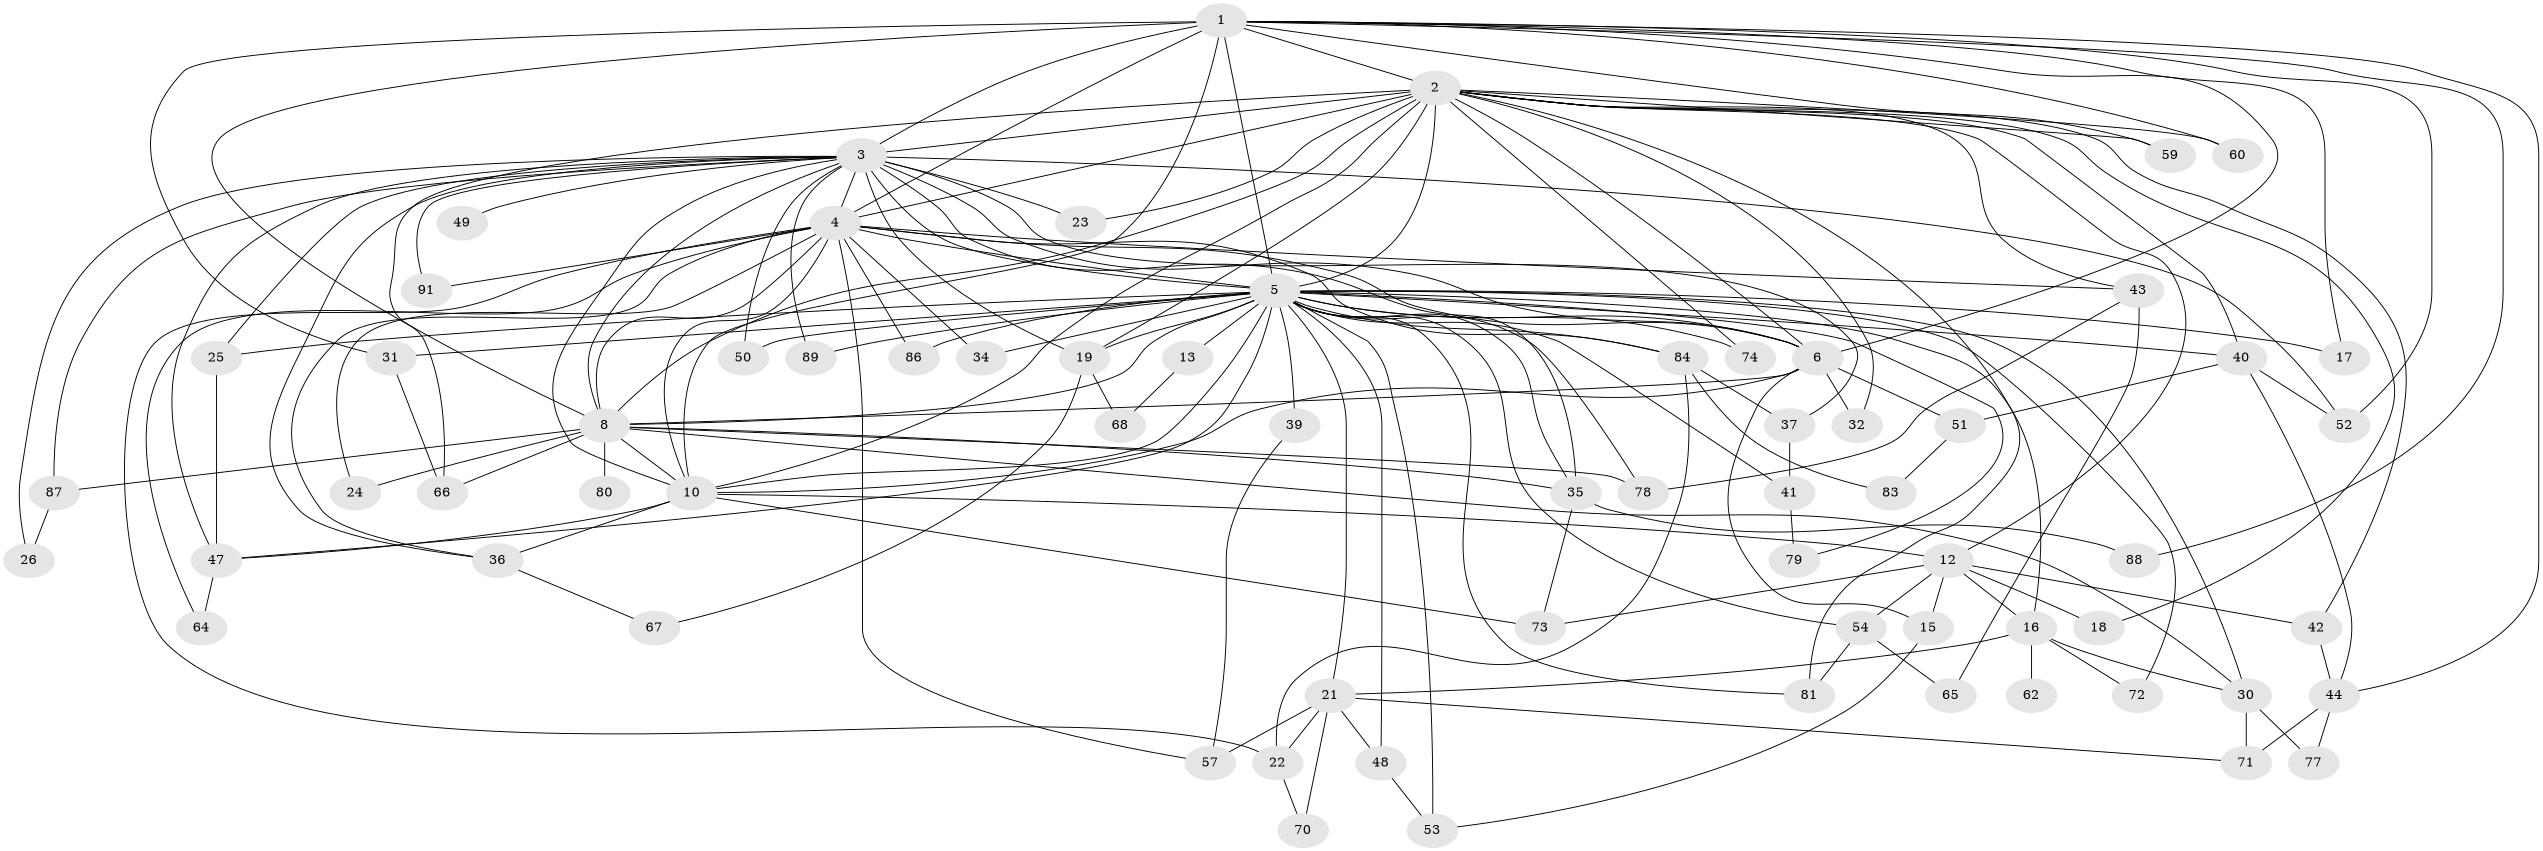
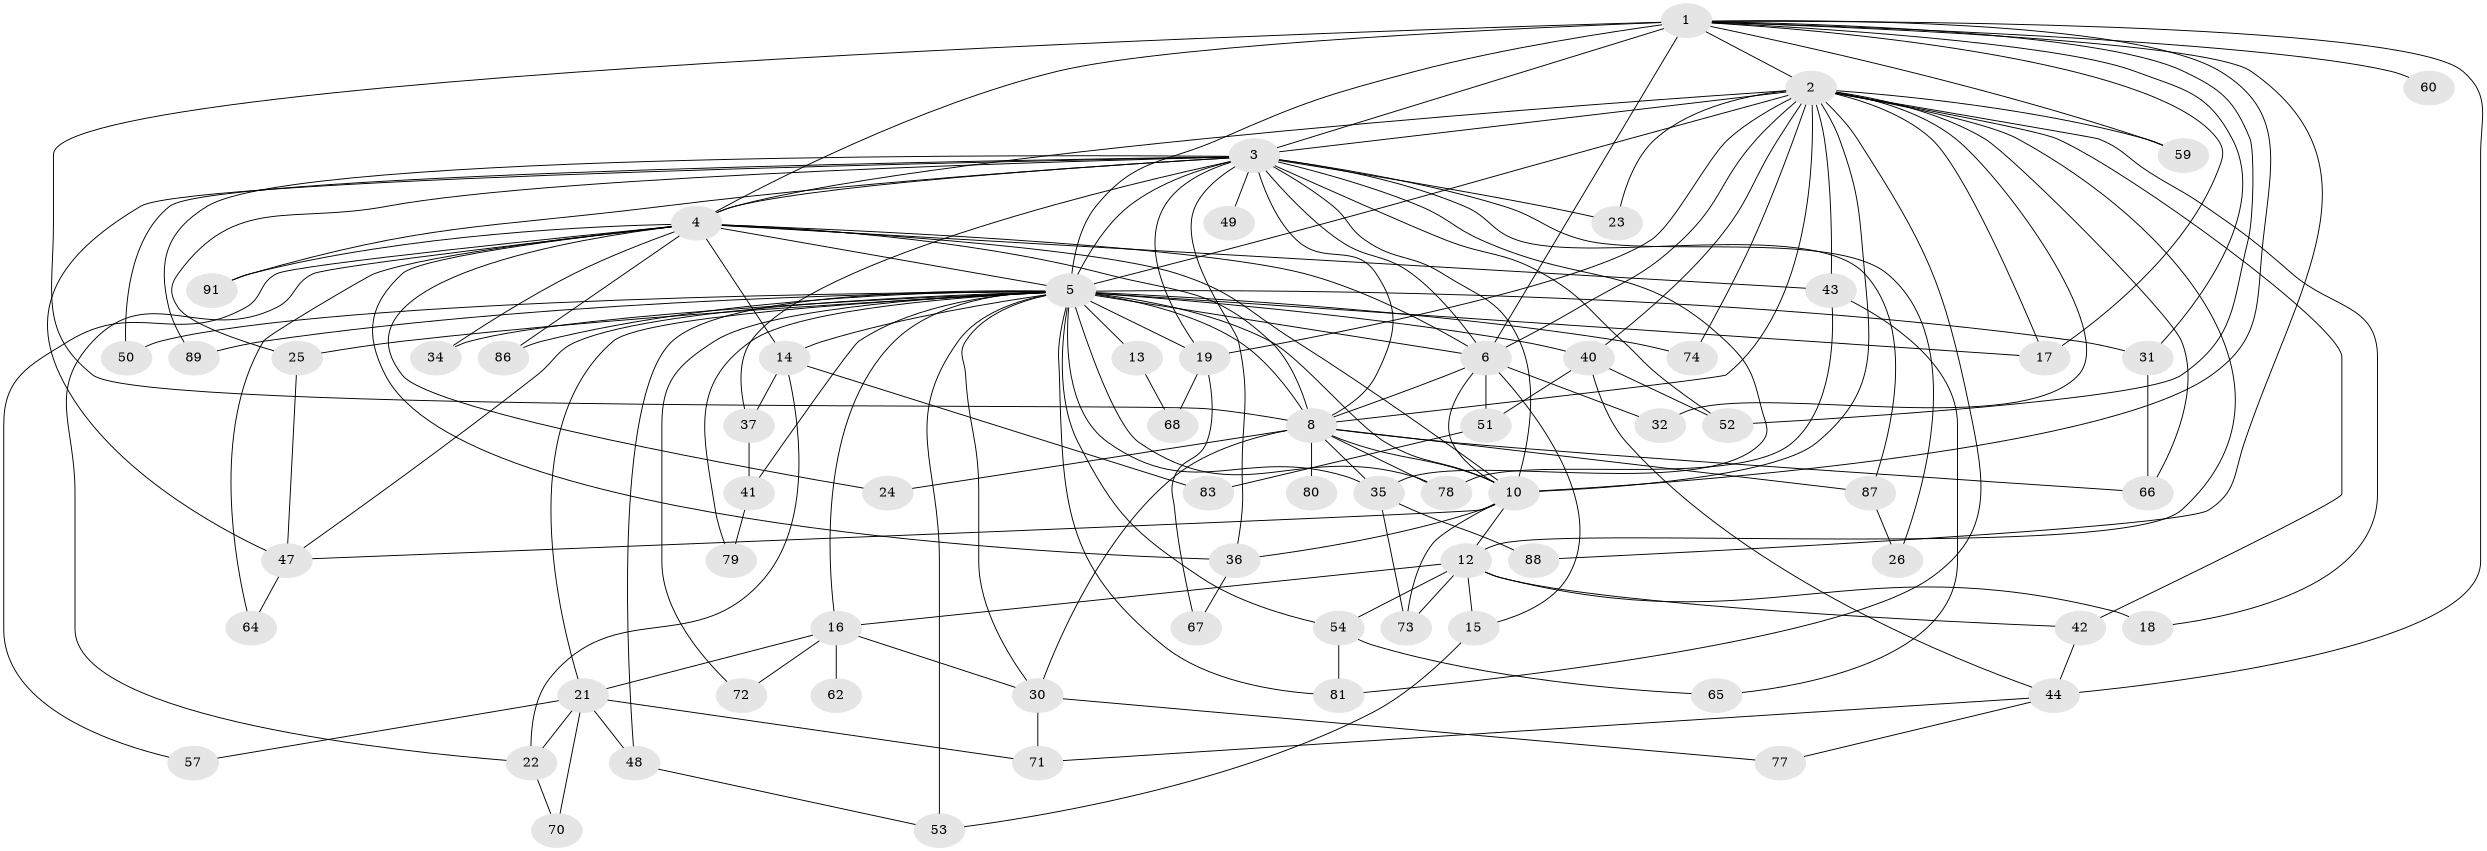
(1689, 101) -> (1966, 189)
(1683, 358) -> (785, 358)
(1295, 426) -> none
